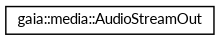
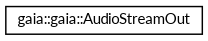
(110, 20) -> (104, 20)
